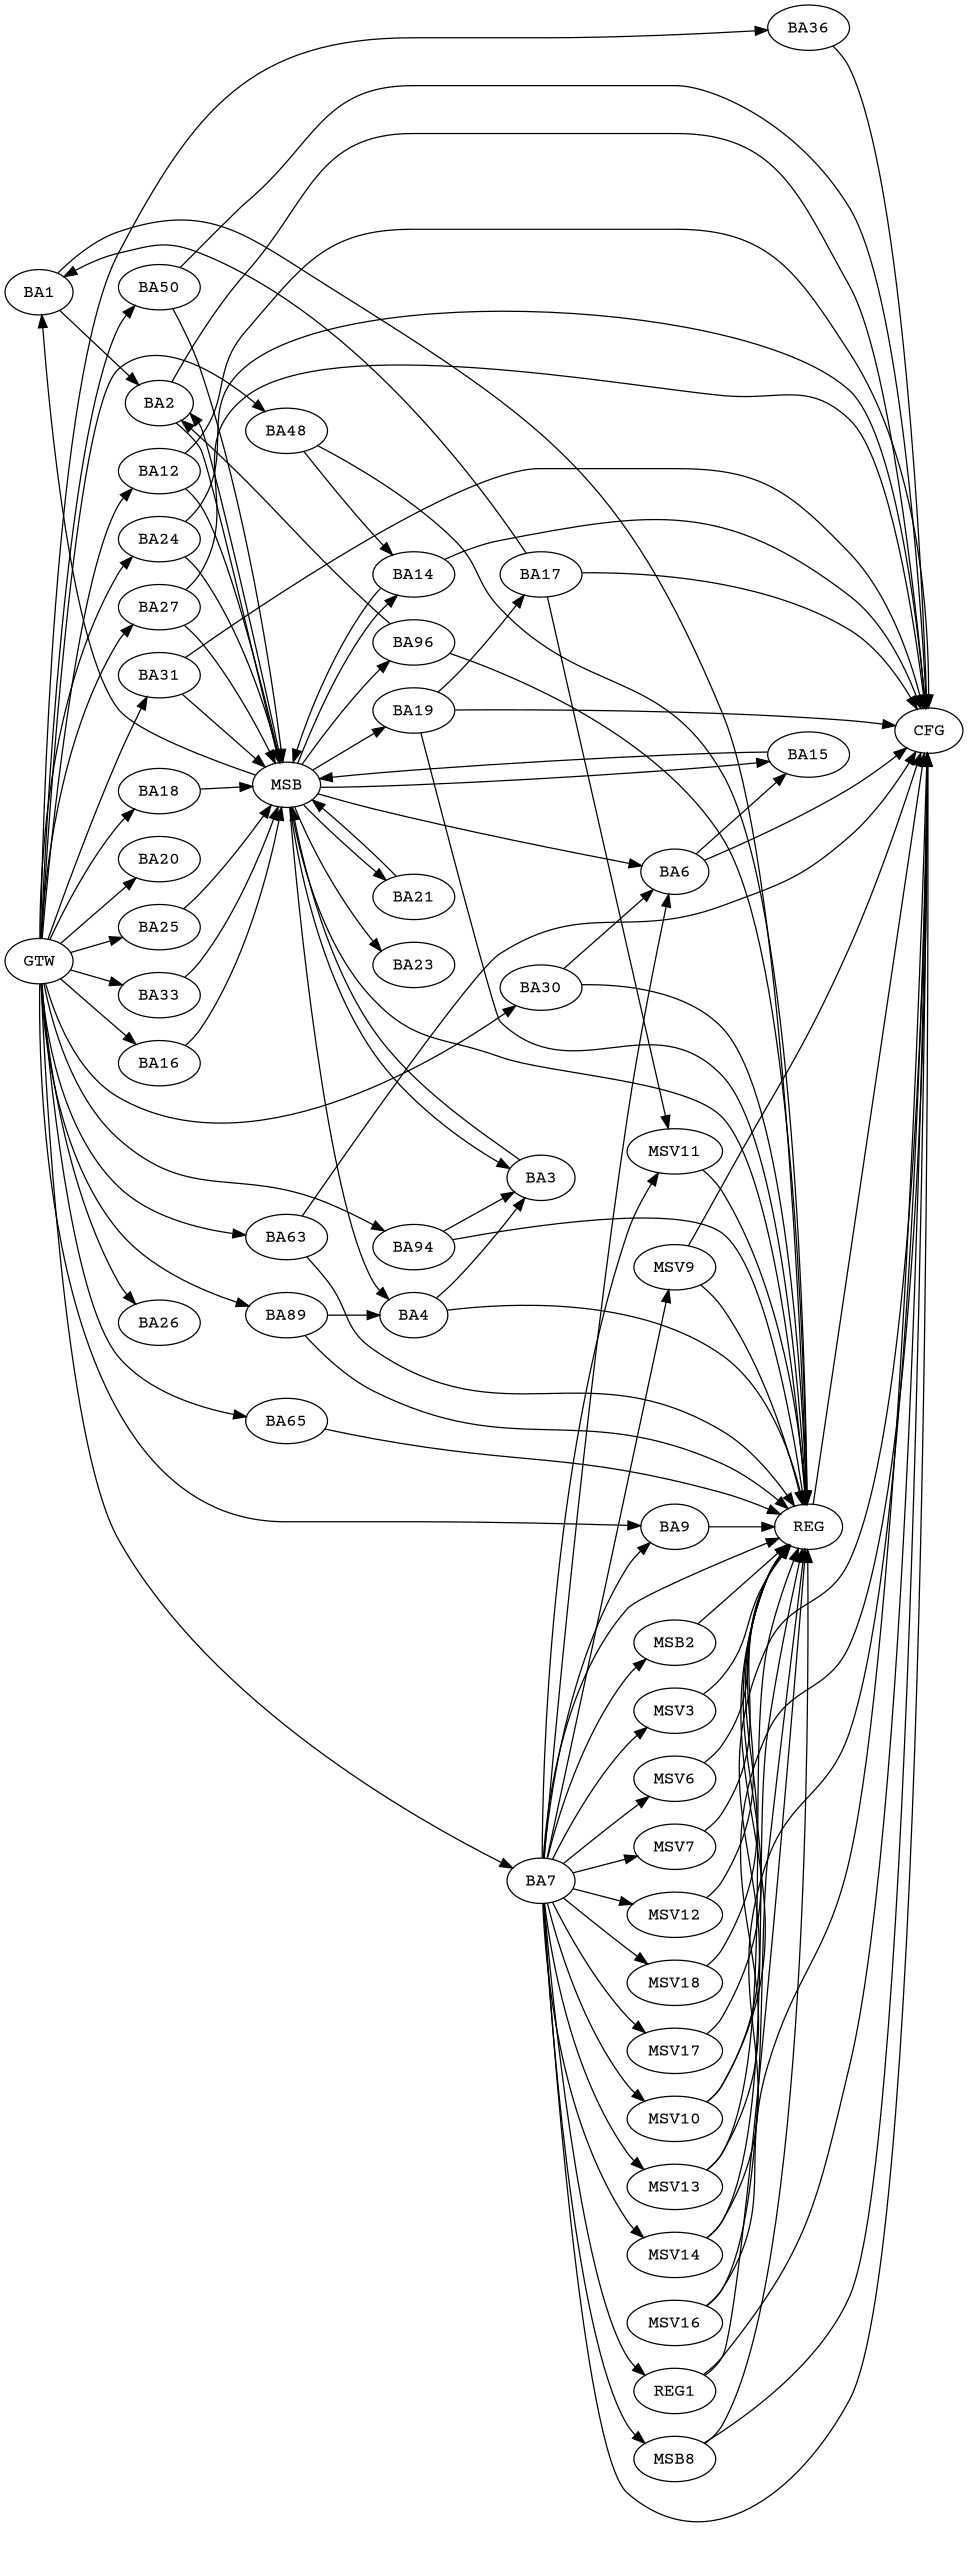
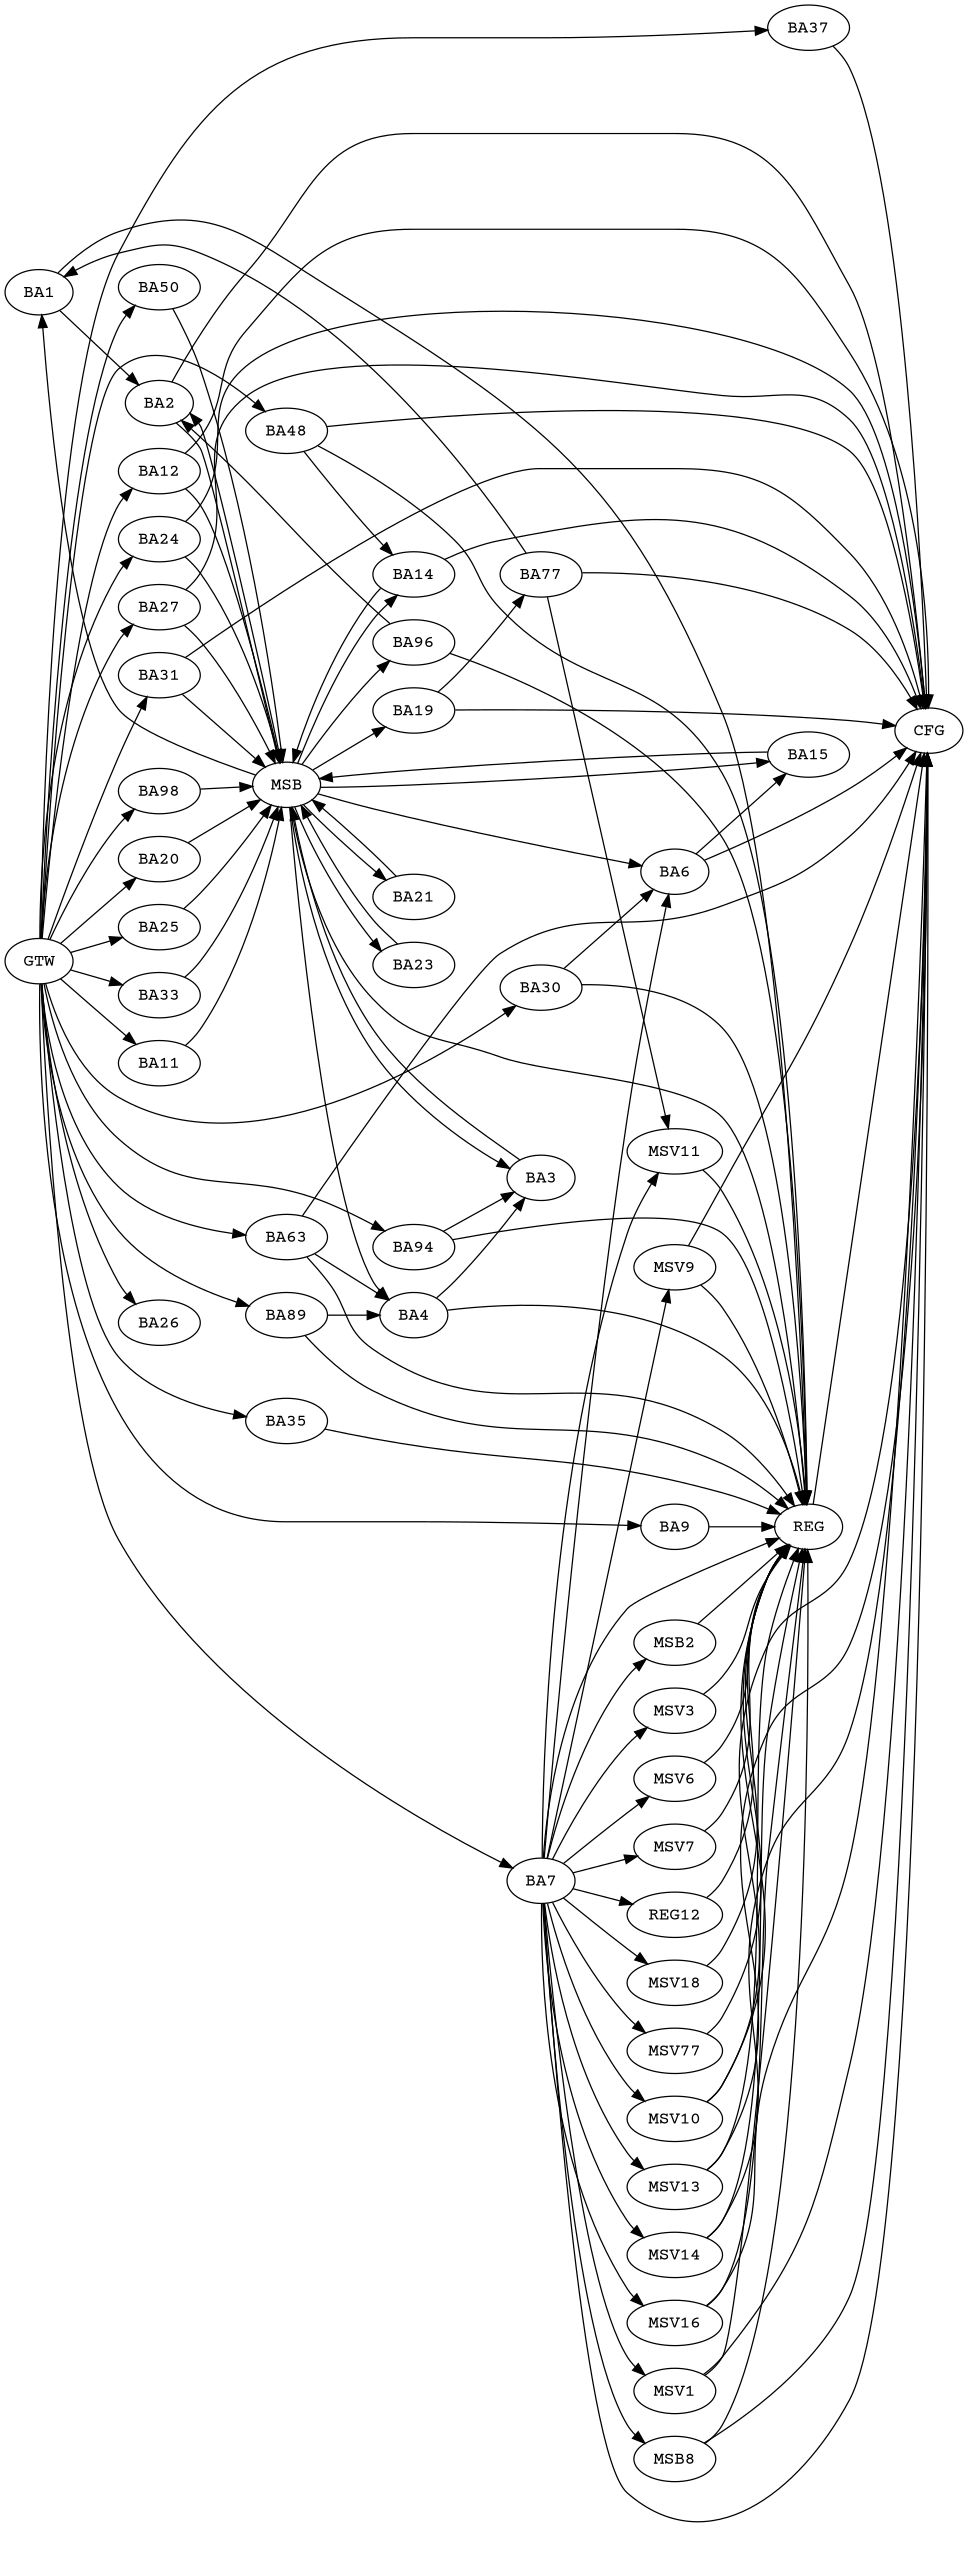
(809, 28) -> (809, 28)
(745, 109) -> (720, 416)
(541, 574) -> (541, 574)
(159, 791) -> (159, 791)
none -> (219, 824)
none -> (347, 885)
(675, 1049) -> none
(159, 1063) -> (159, 1063)
none -> (346, 1273)
(287, 1421) -> (287, 1421)
(573, 1698) -> (560, 2107)
(675, 1915) -> (675, 1915)
(675, 2051) -> (675, 2051)
(675, 2391) -> (675, 2391)
